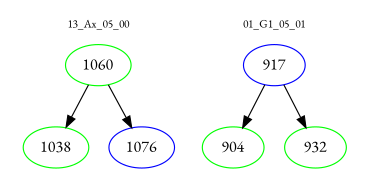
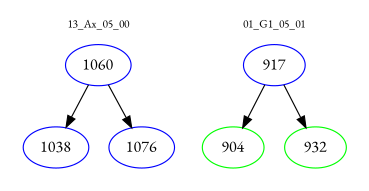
(98, 65) -> (98, 65)
(56, 147) -> (56, 147)
